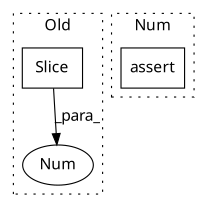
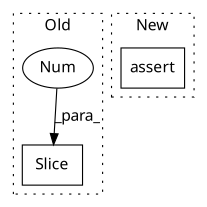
(153, 26) -> (153, 26)
(55, 111) -> (56, 111)
